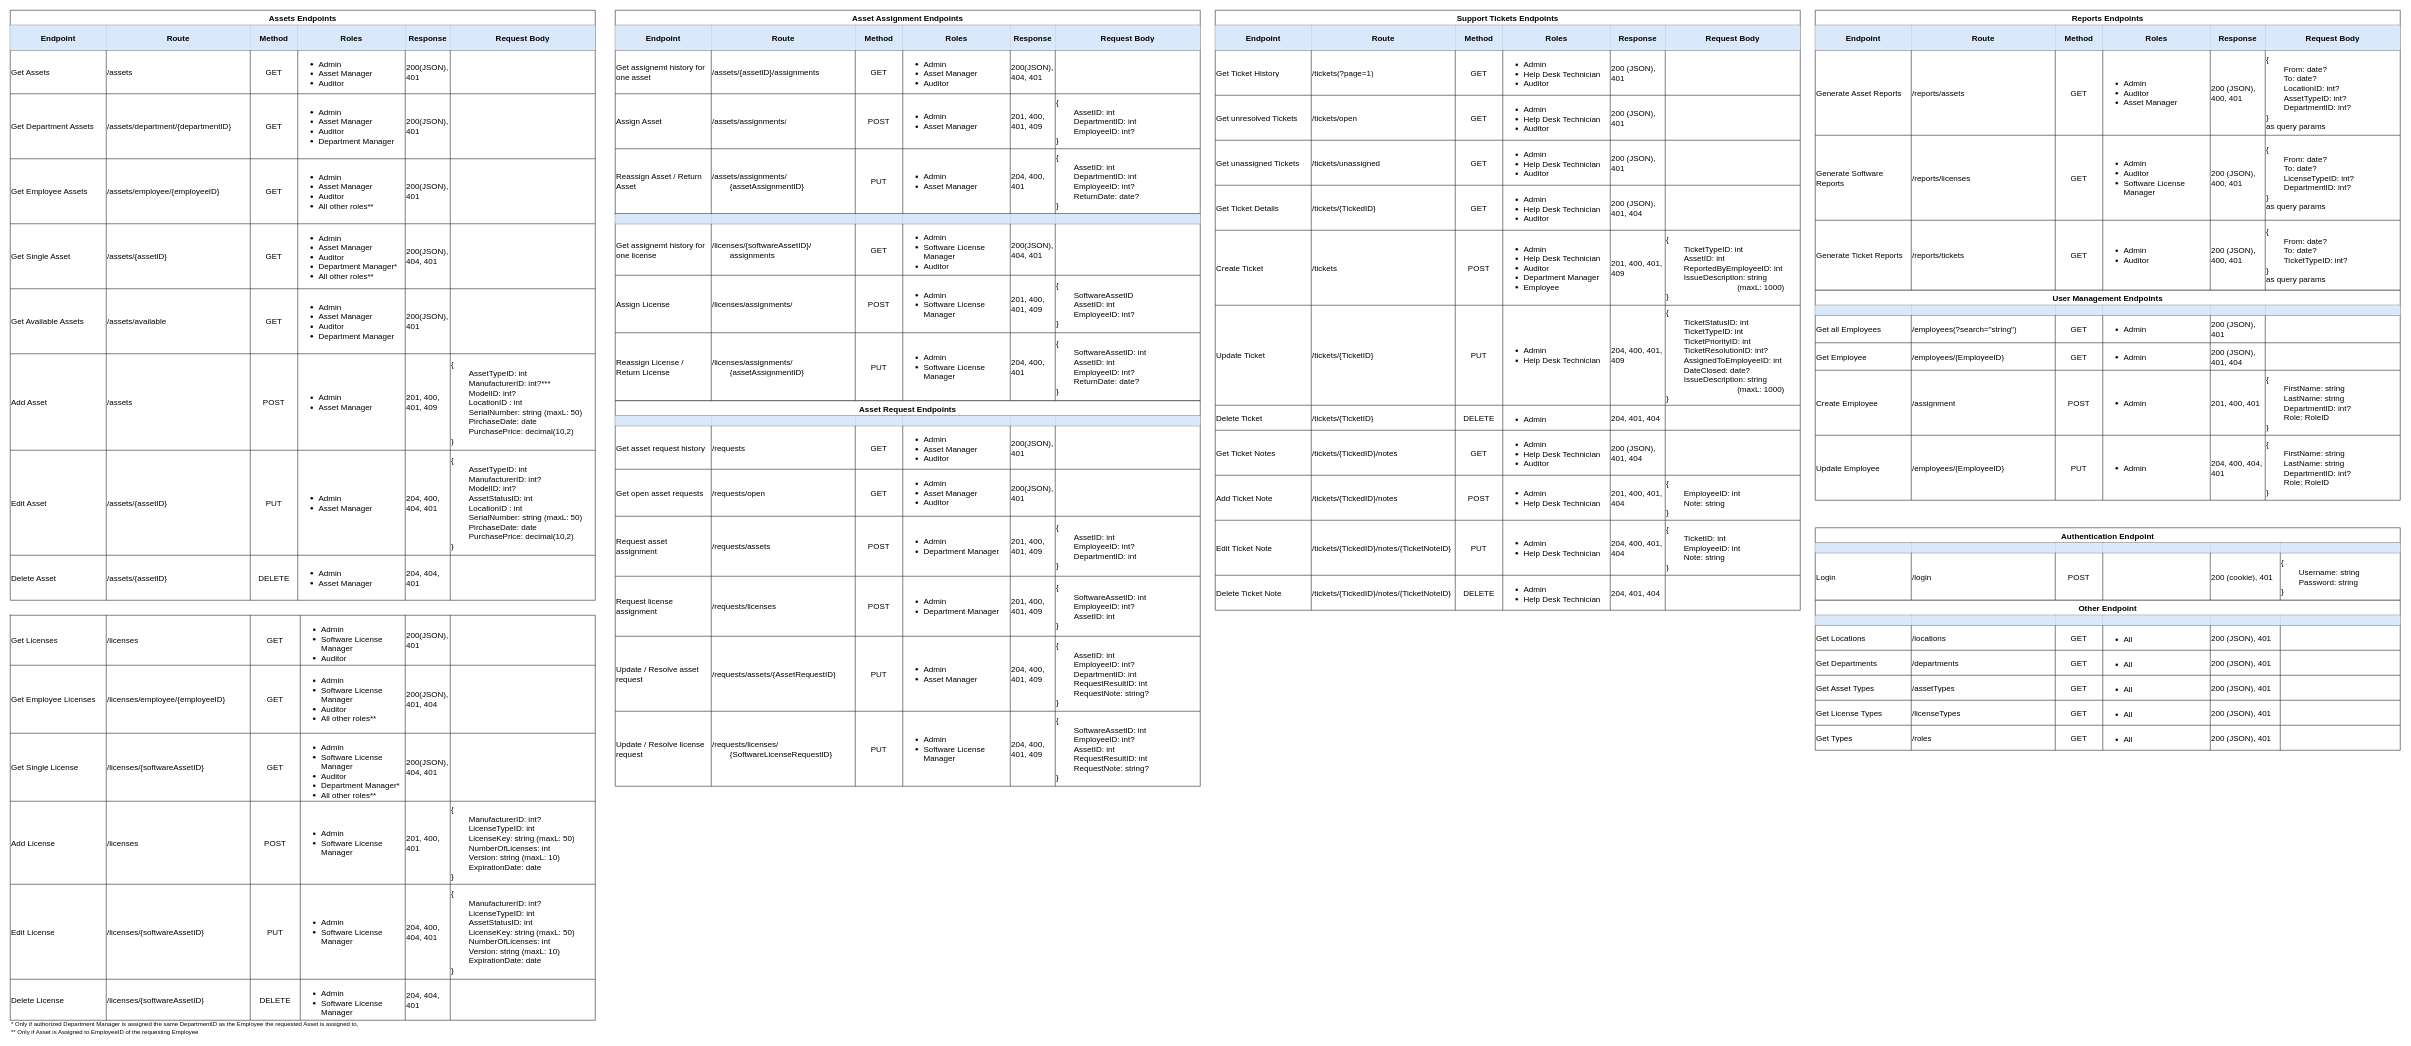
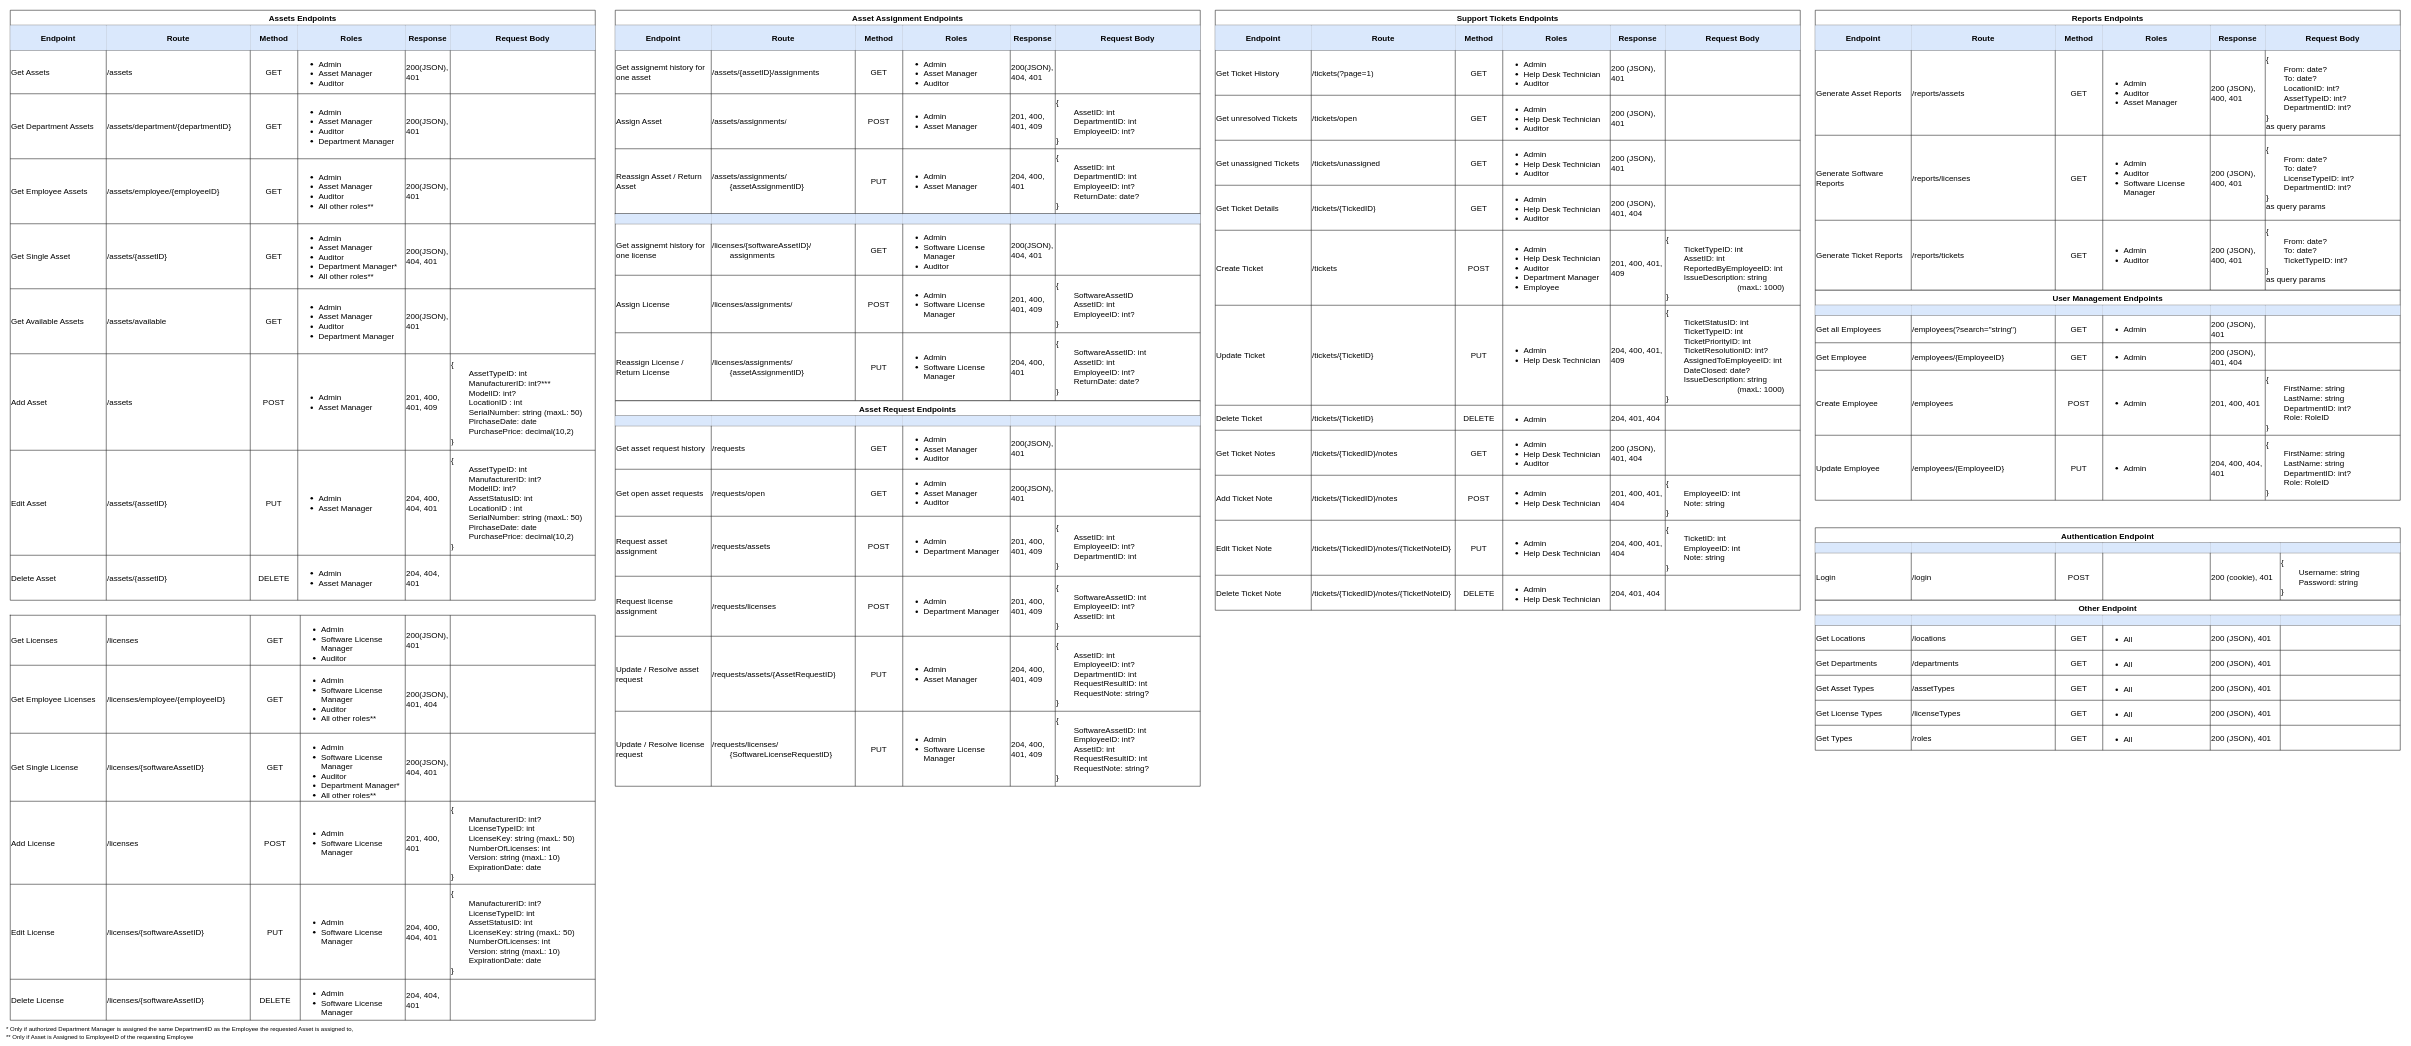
(1936, 403) -> (1934, 403)
(250, 1028) -> (245, 1033)
